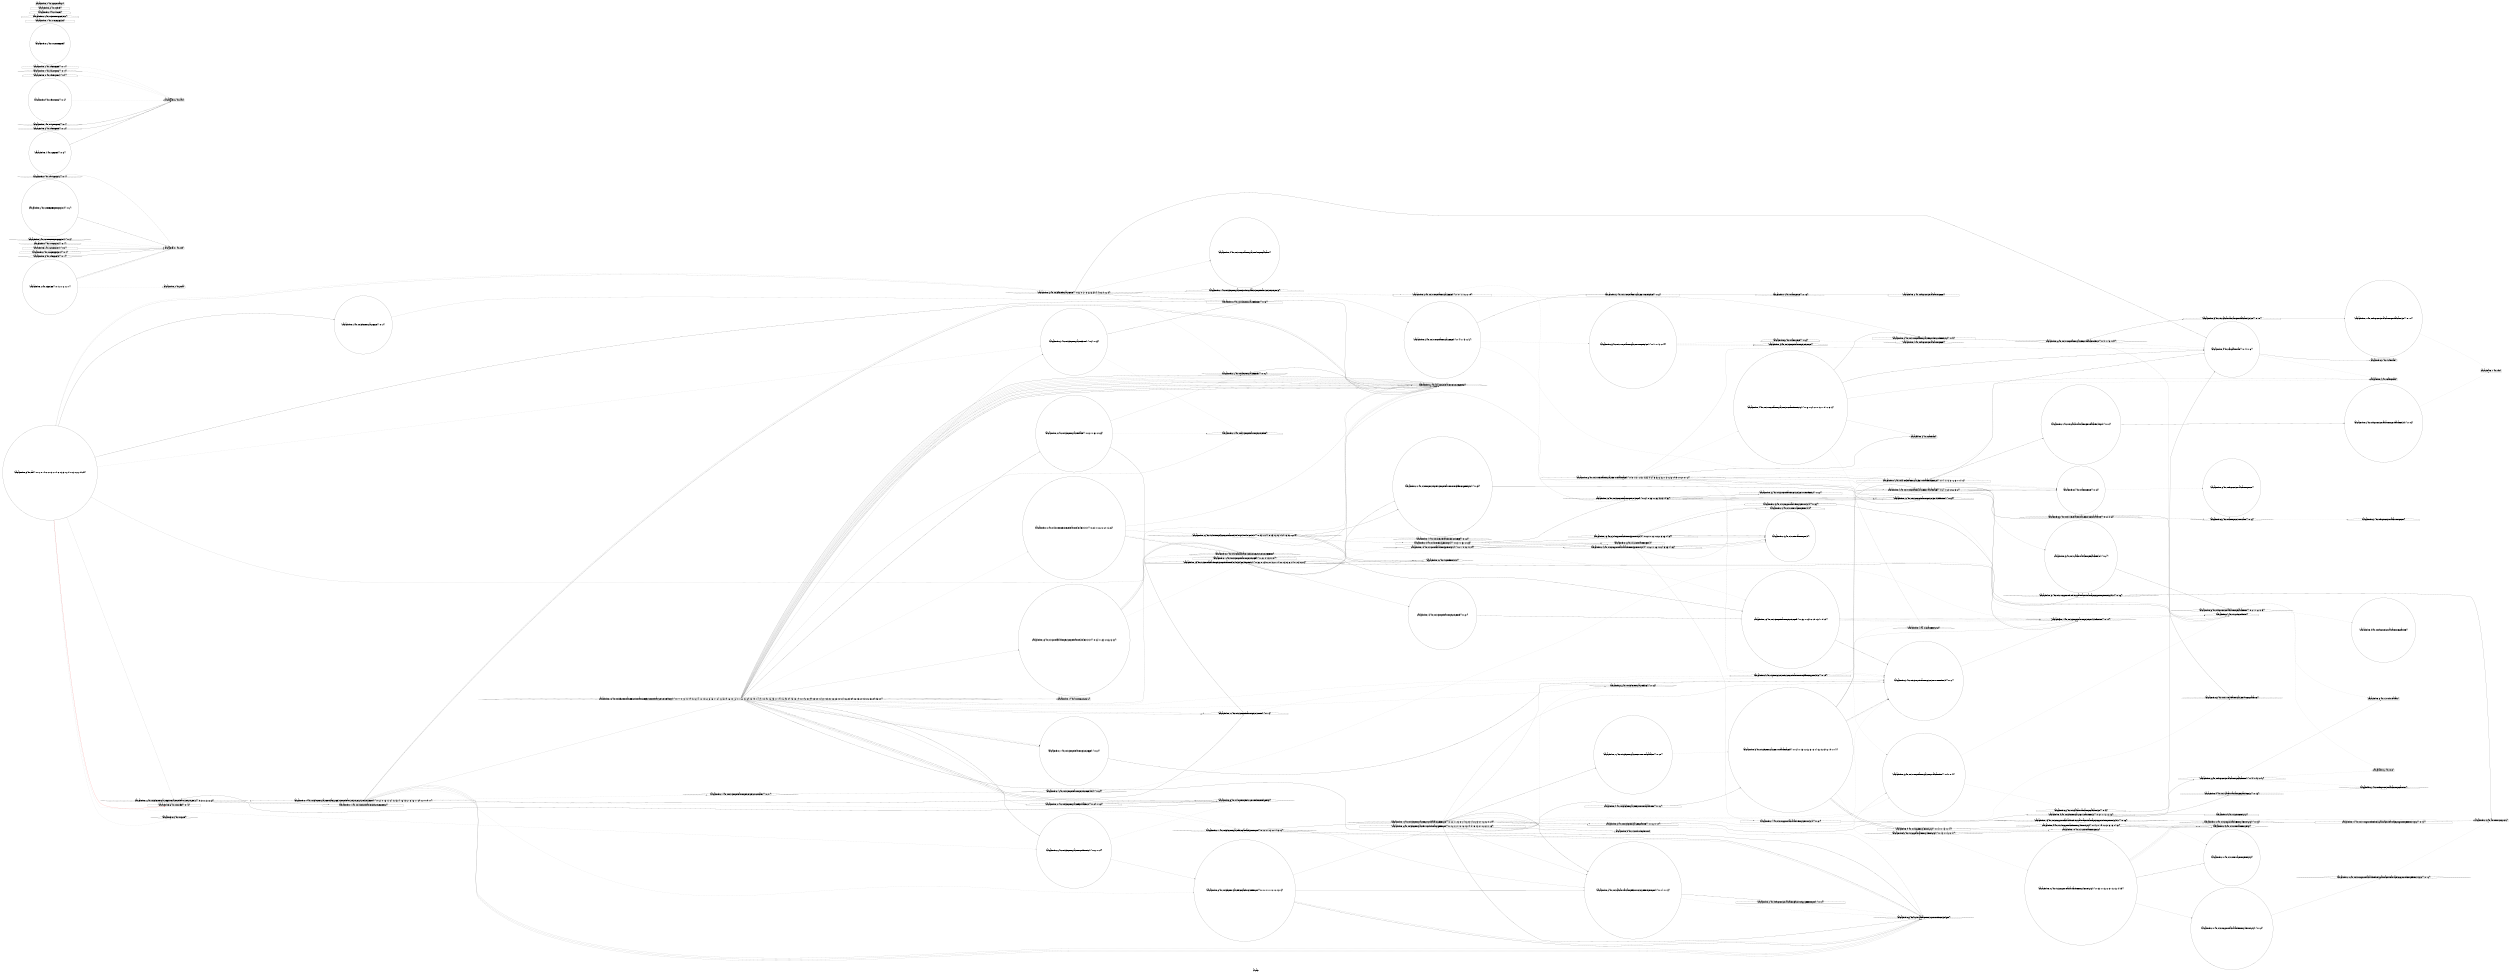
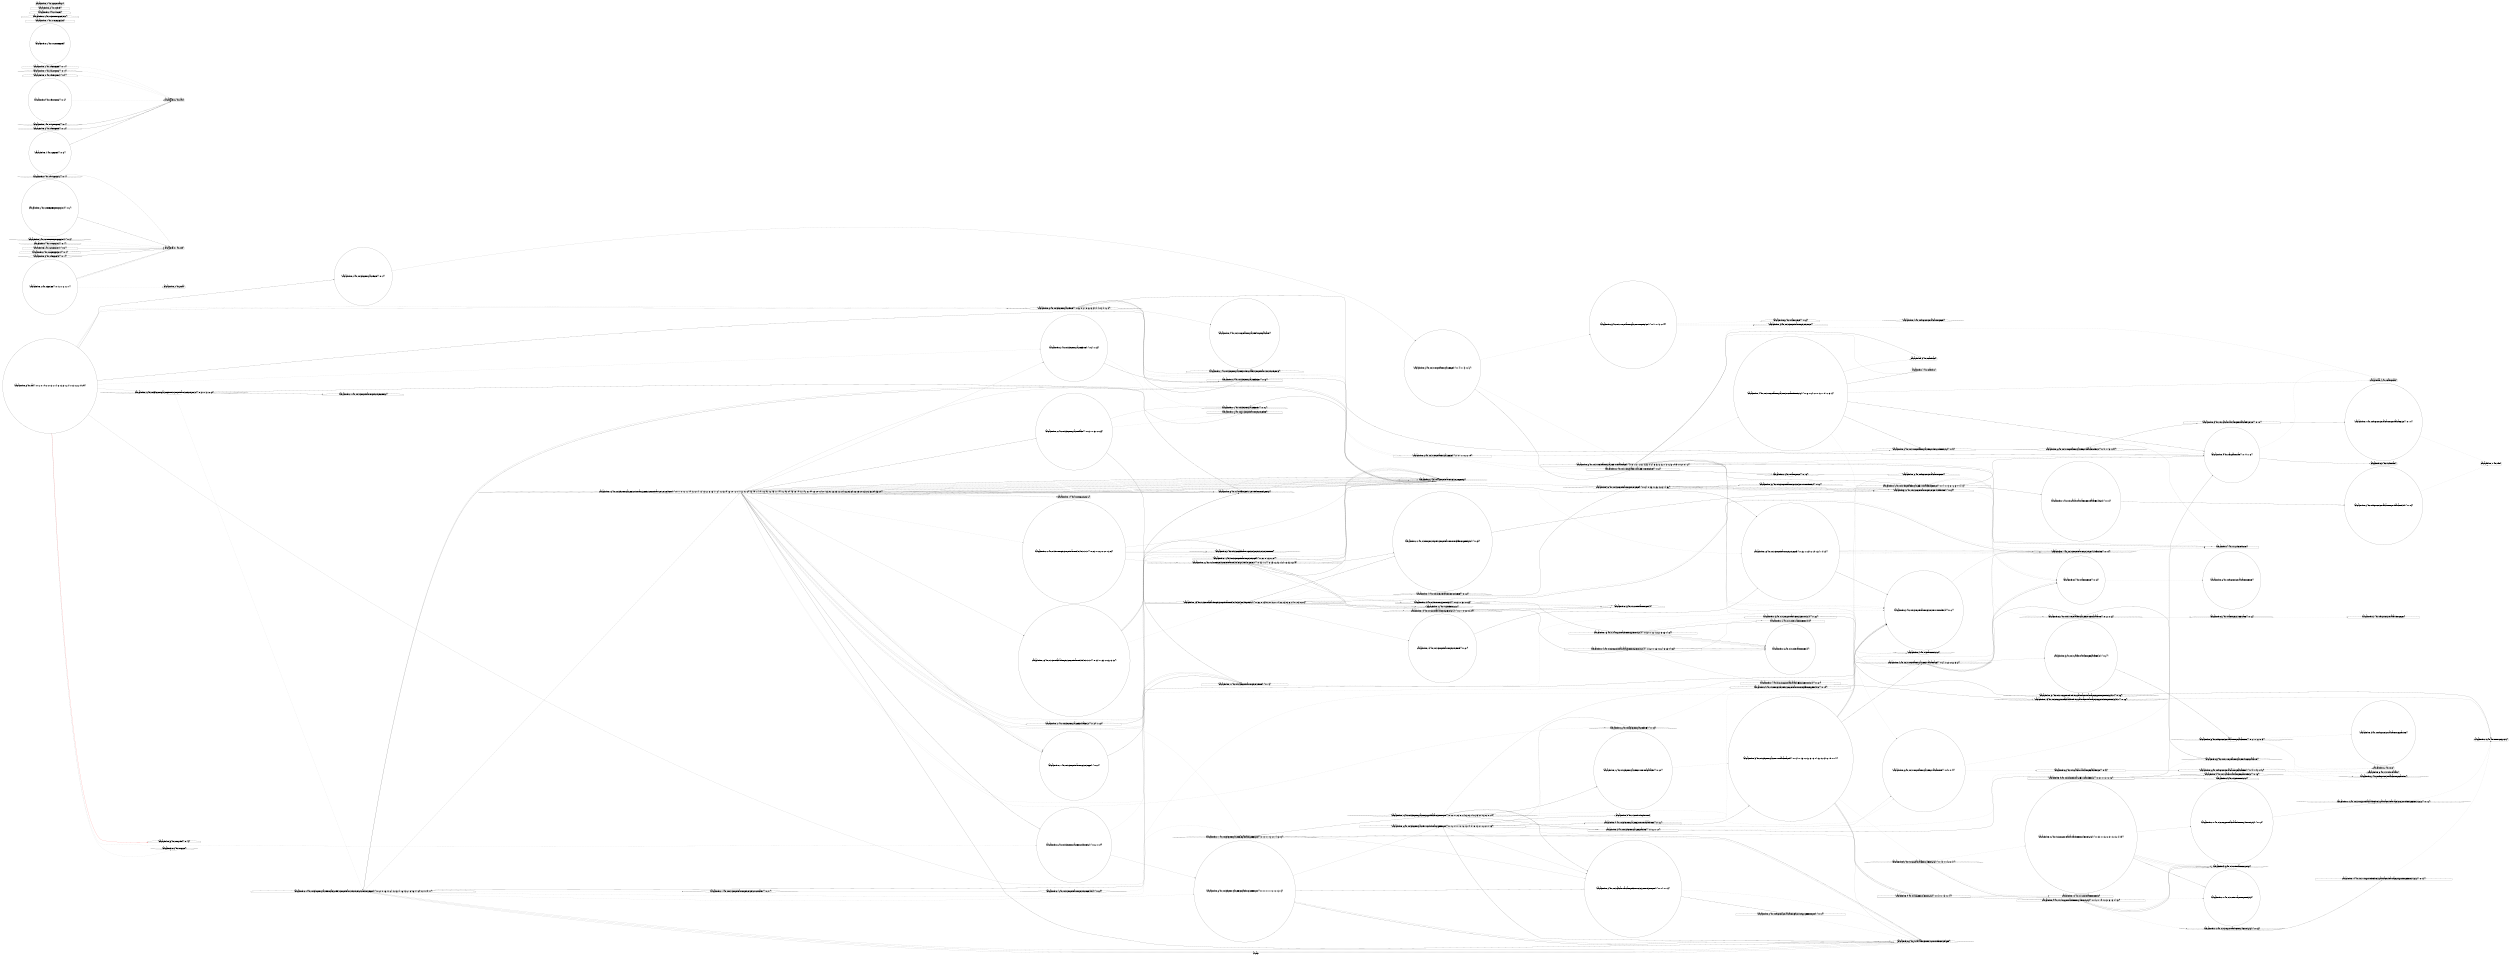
none -> (1924, 370)
